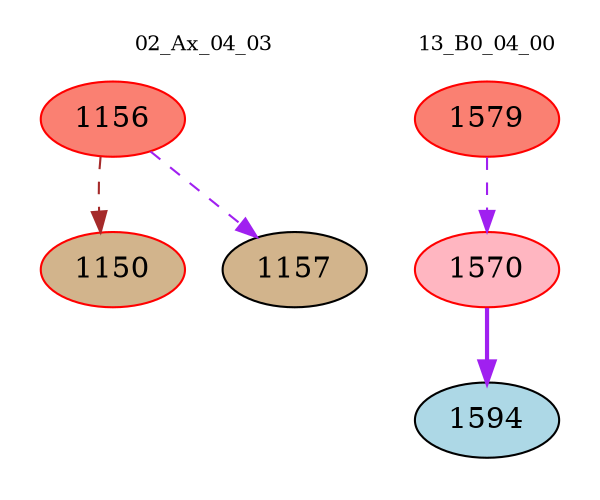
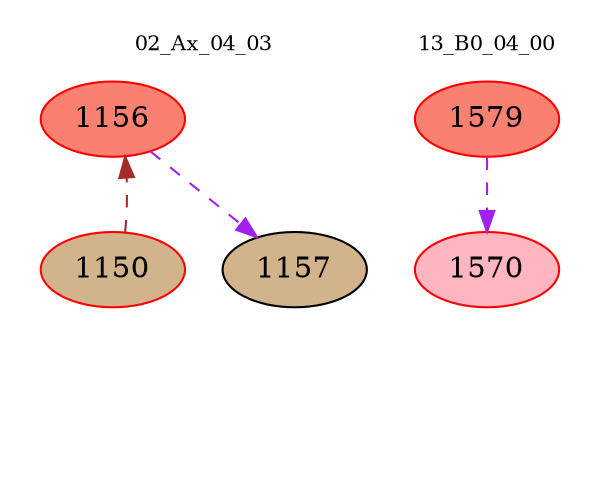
(99, 184) -> (127, 205)
(487, 420) -> none
